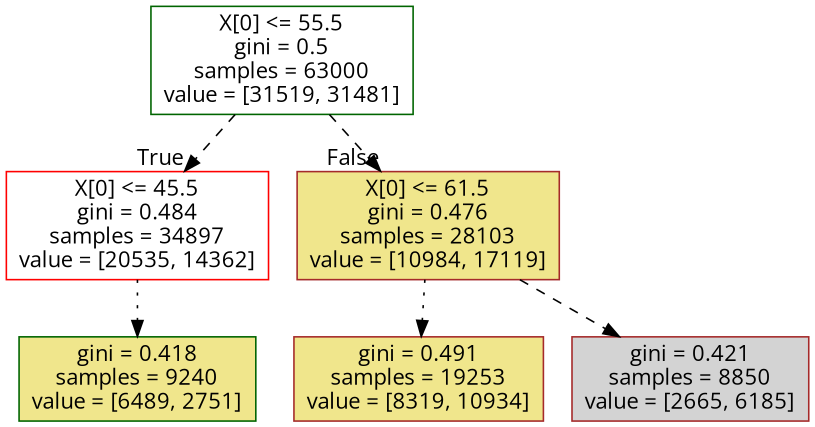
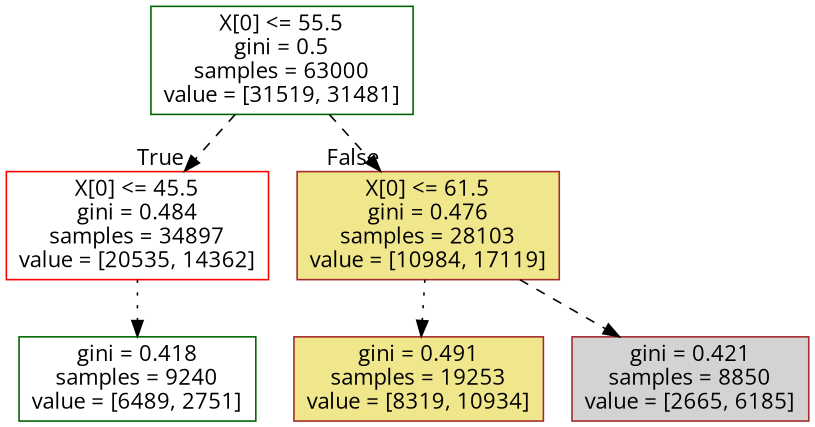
(137, 379) -> (137, 379)
